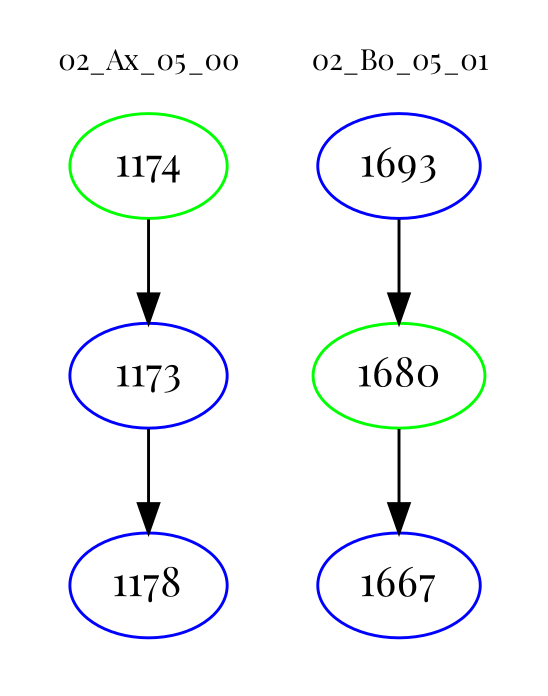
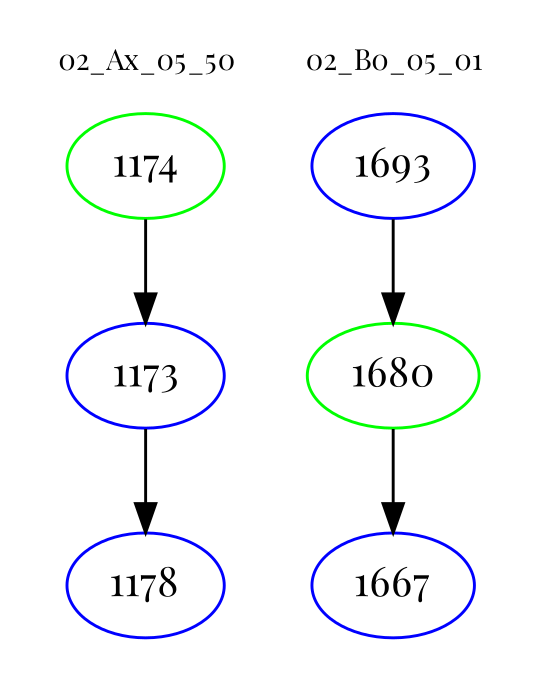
(150, 63) -> (147, 63)
